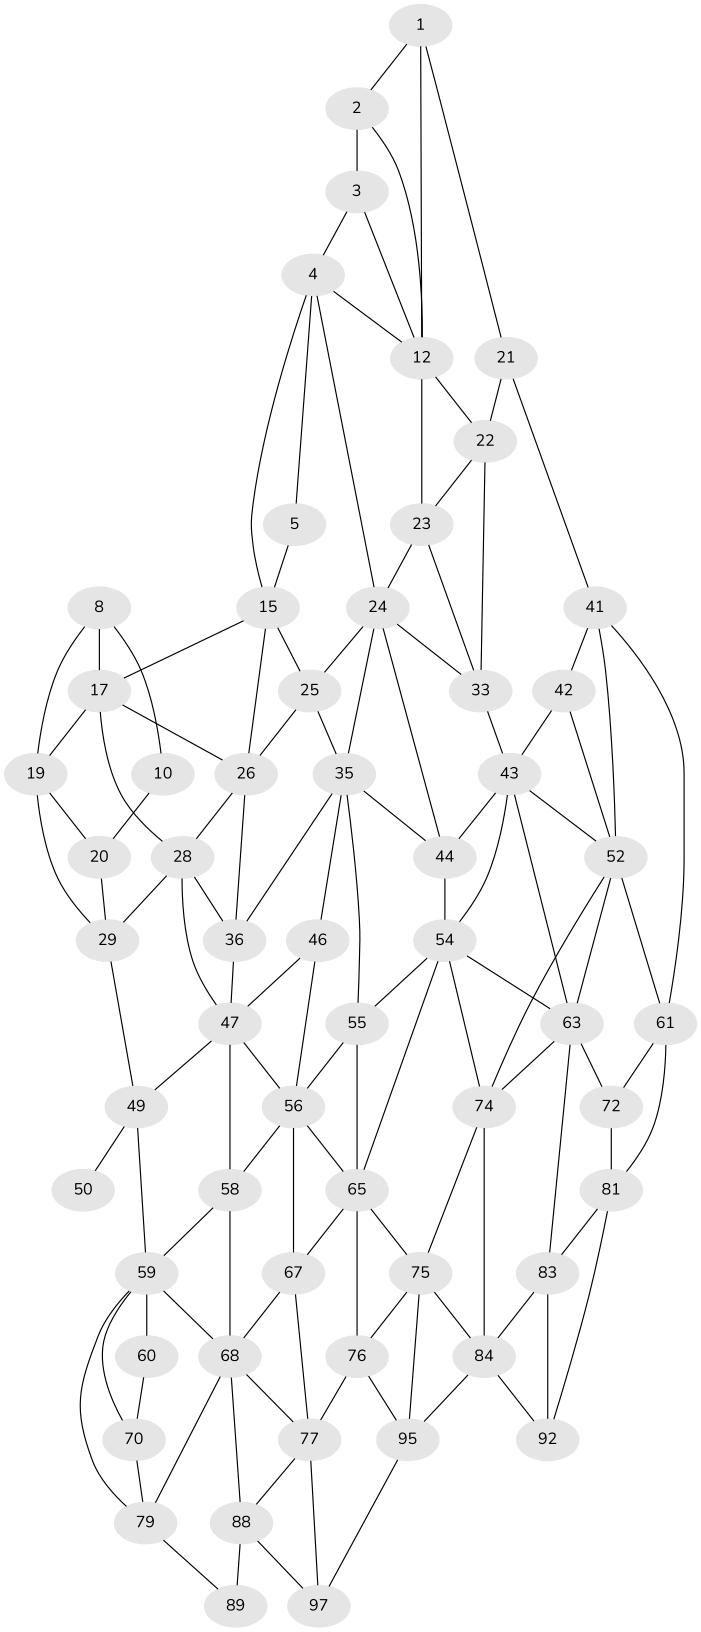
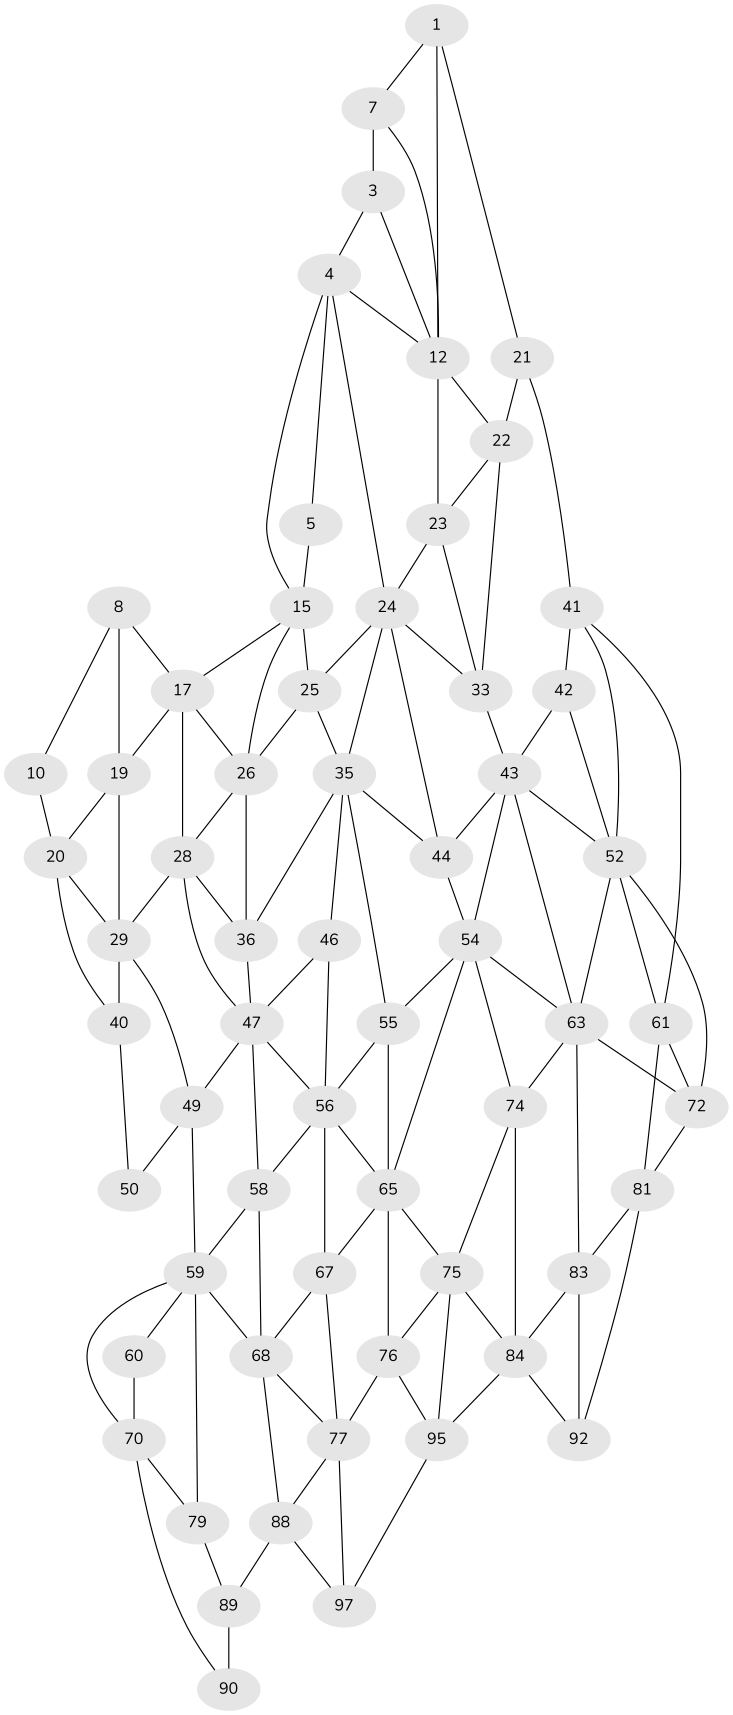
(357, 109) -> (373, 109)
(543, 979) -> (692, 973)
none -> (119, 1024)
(188, 1440) -> none
none -> (229, 1689)
